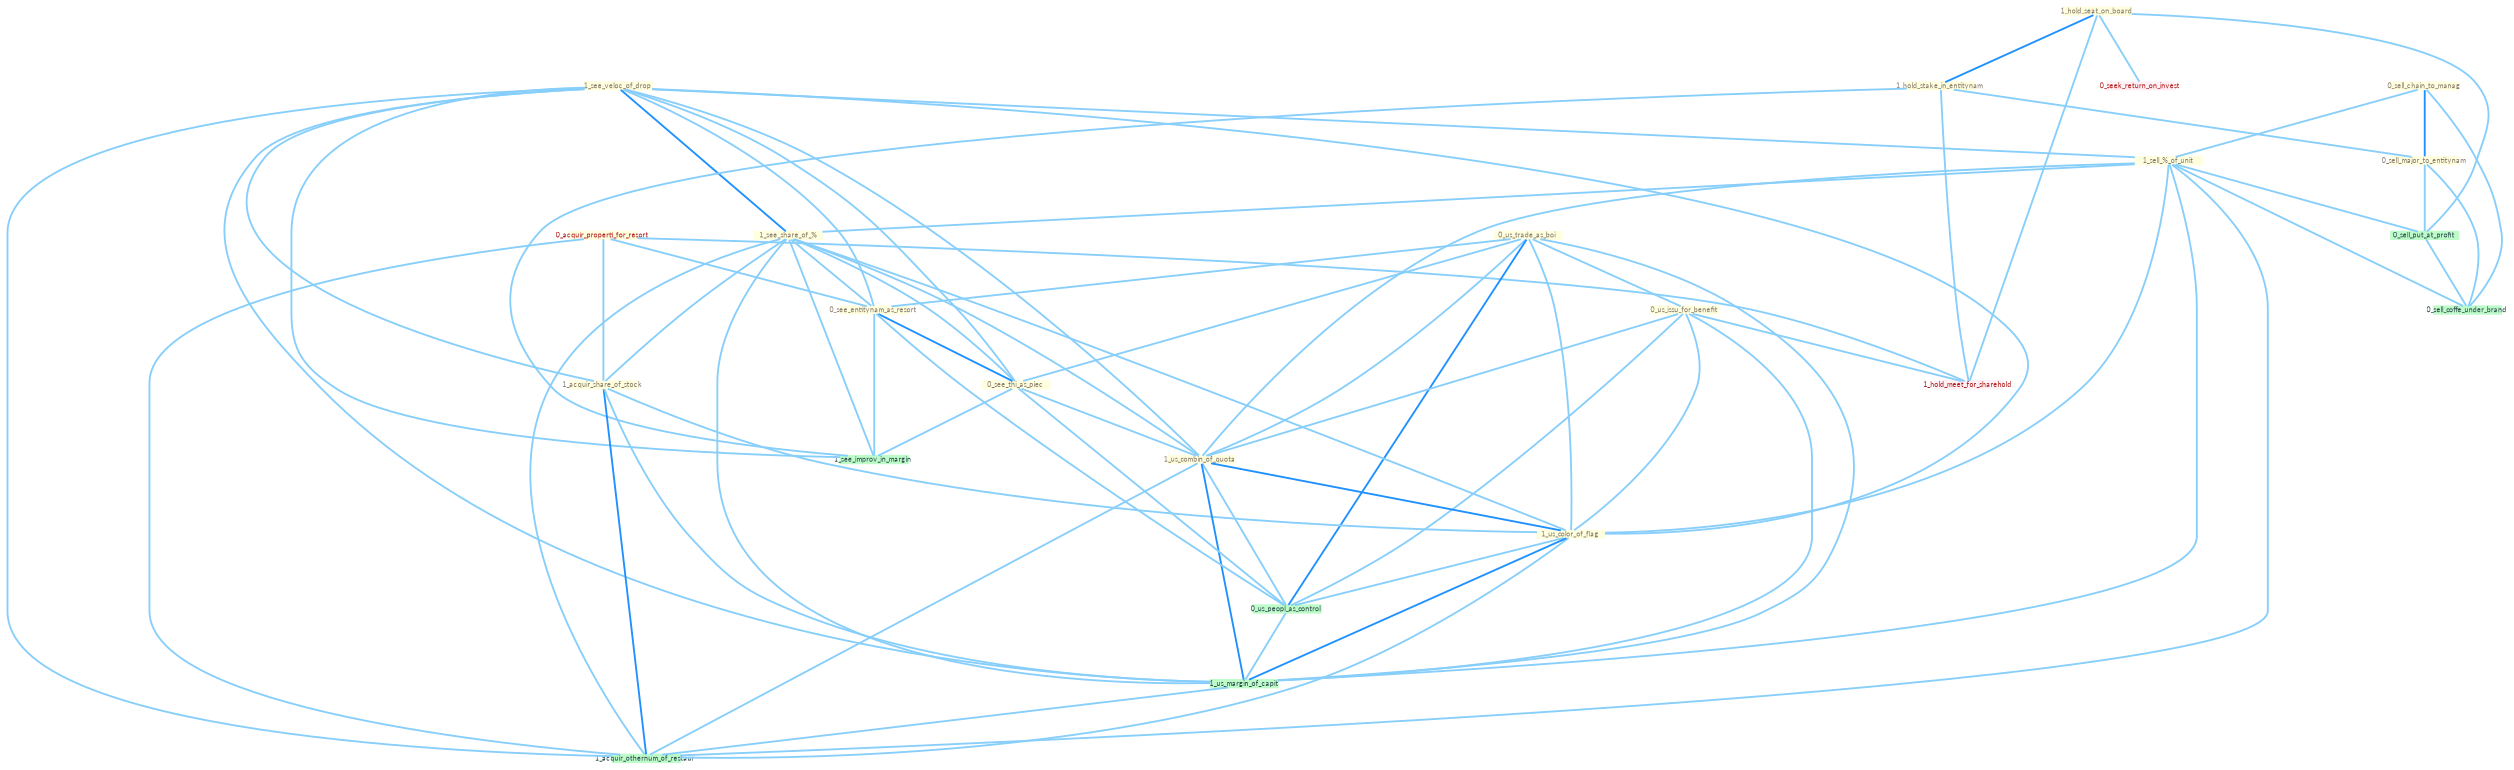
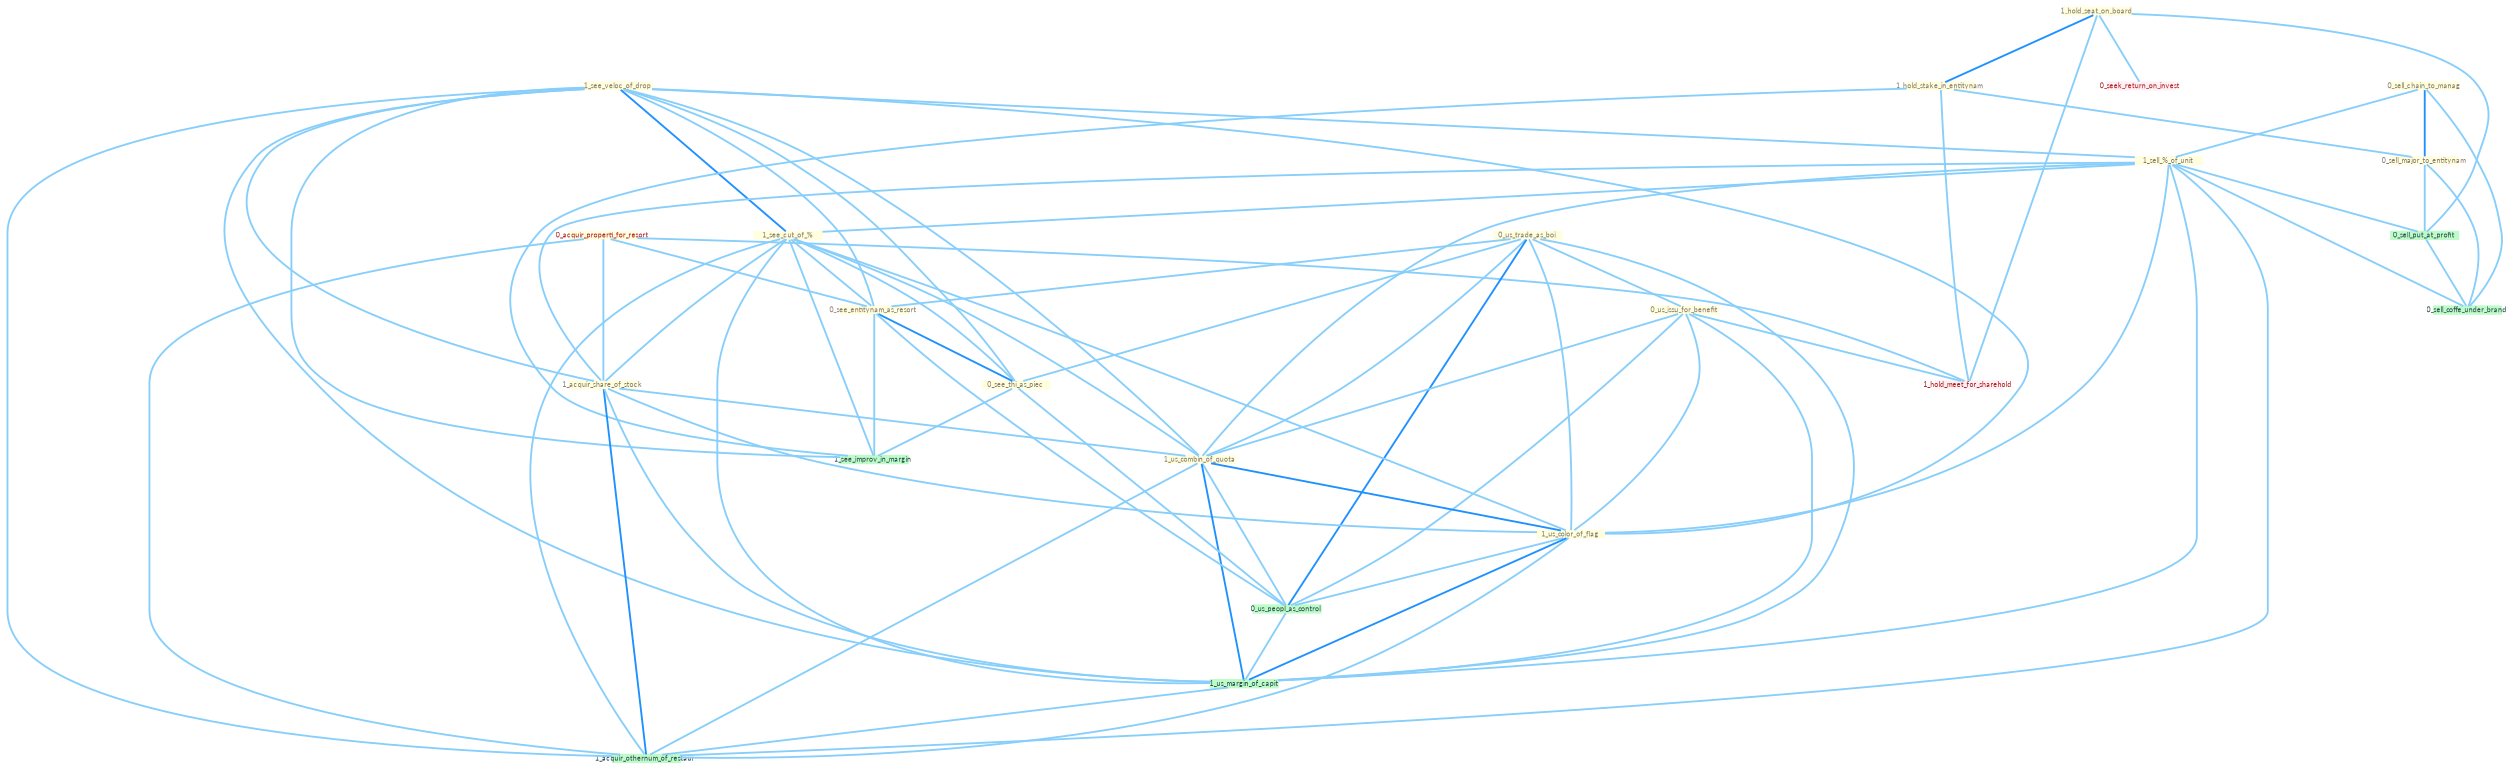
none -> (1257, 176)
(788, 235) -> (788, 235)
(1109, 422) -> (902, 422)
